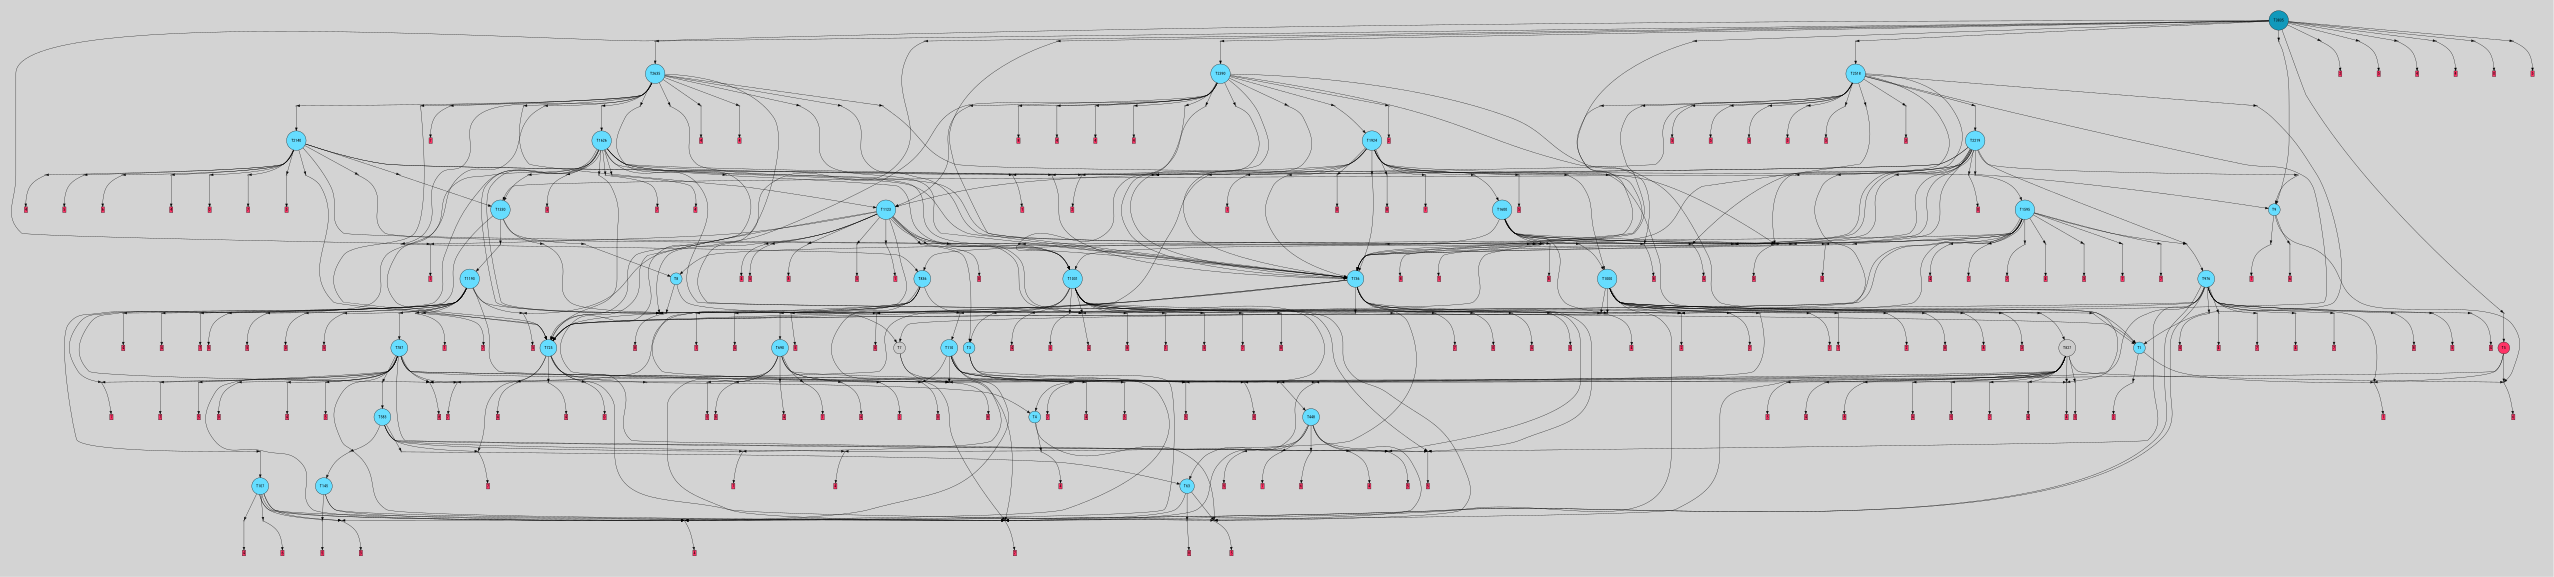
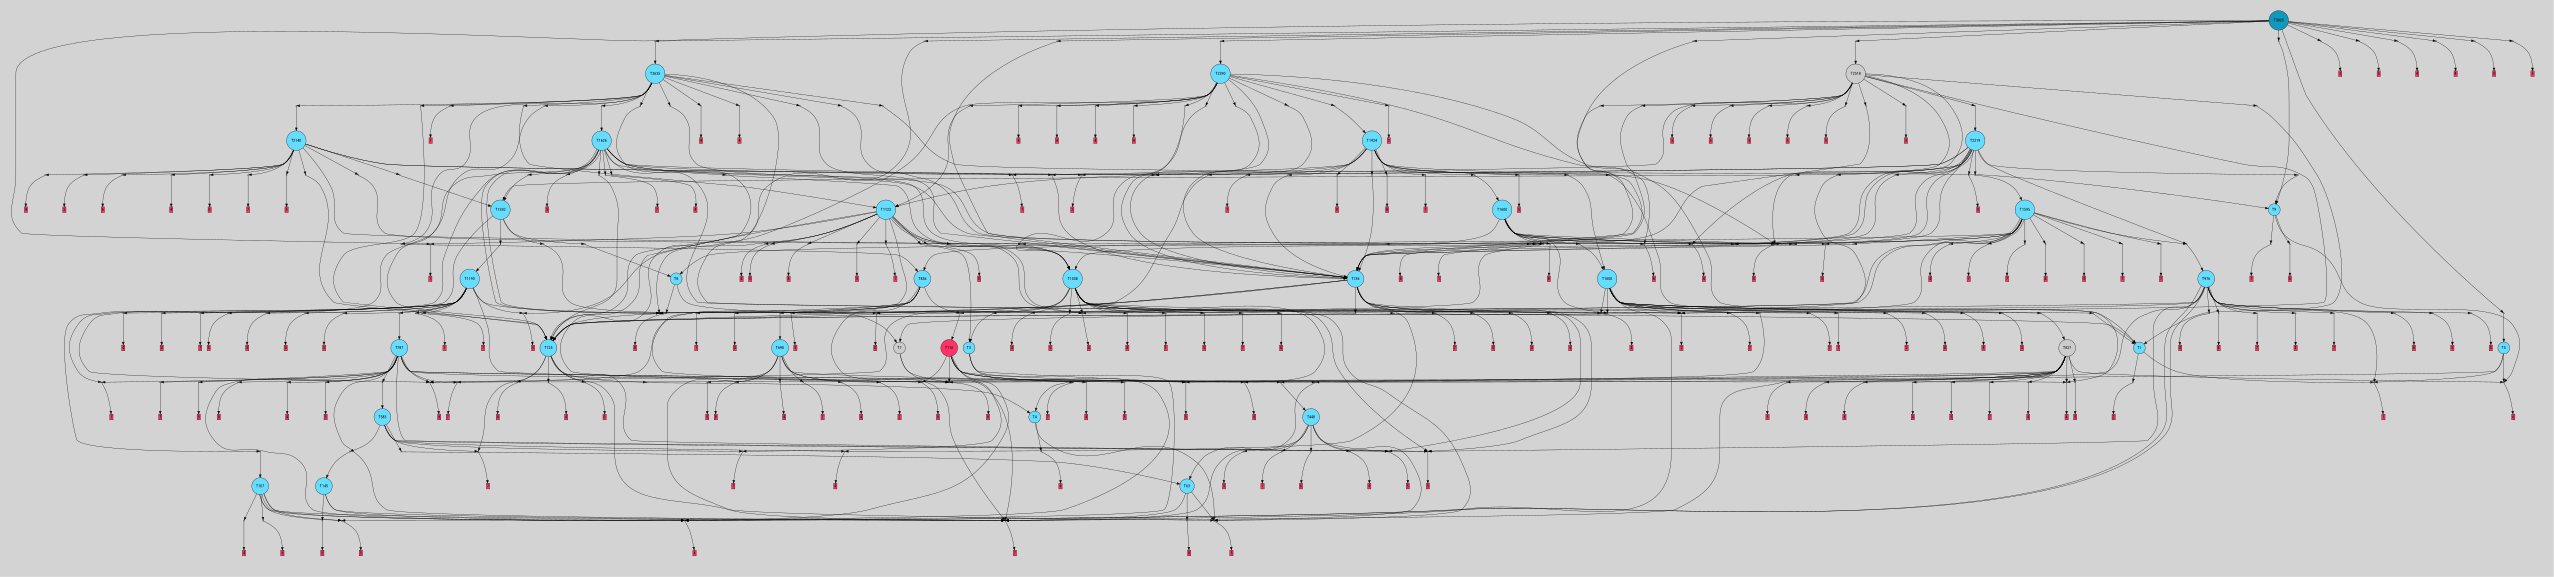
(1856, 74) -> (1856, 74)
(1073, 279) -> (1073, 279)
(949, 348) -> (949, 348)
(2504, 348) -> (2504, 348)
